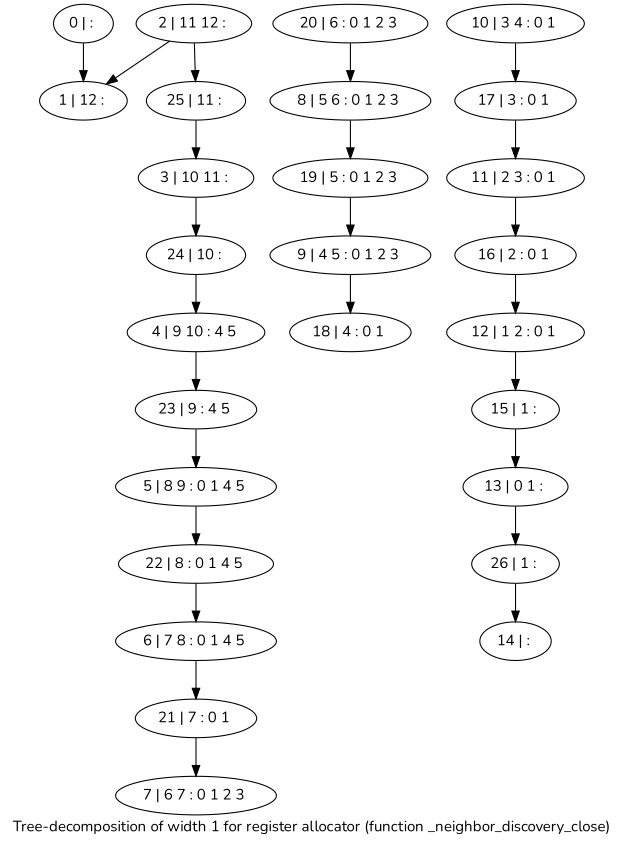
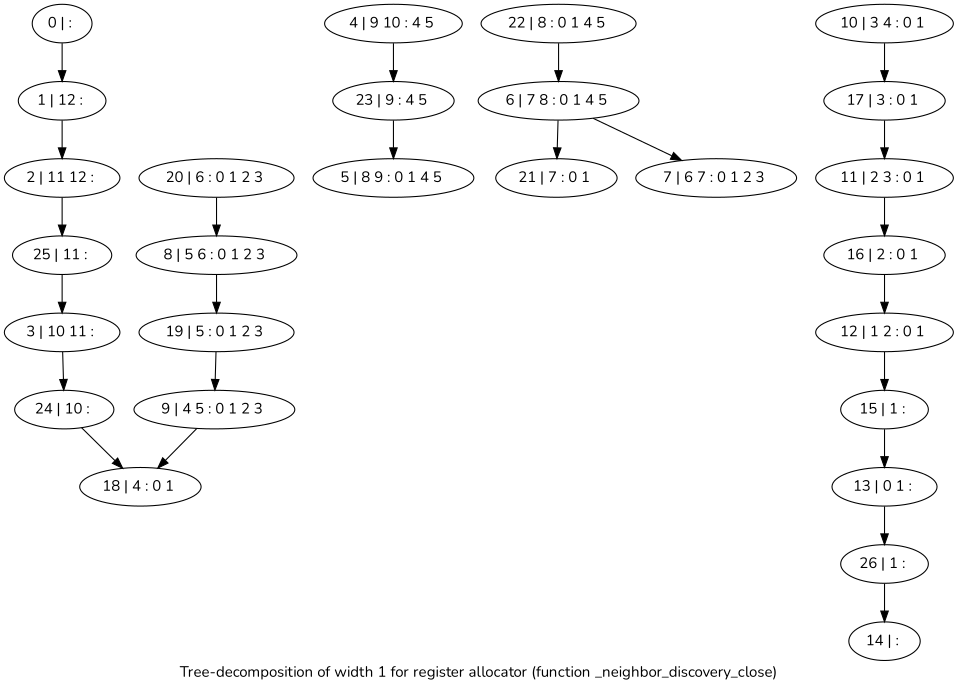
(143, 59) -> (62, 134)
(196, 289) -> (98, 444)
(196, 520) -> none
(196, 752) -> (632, 137)
